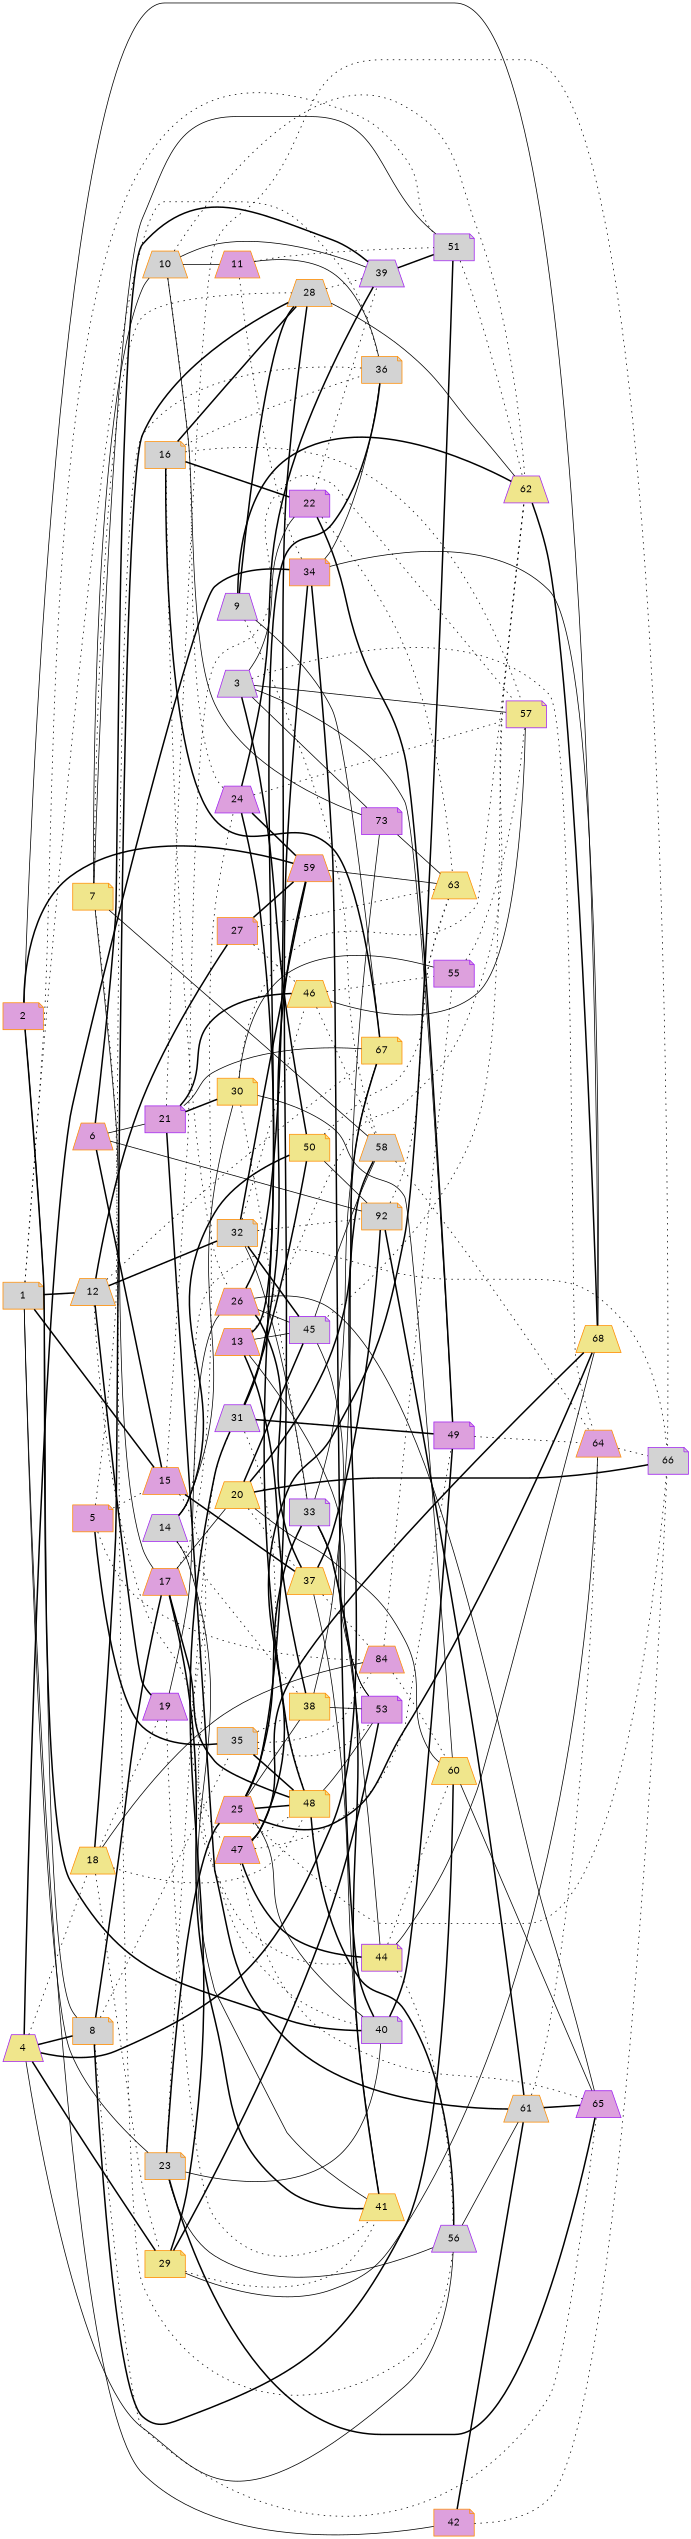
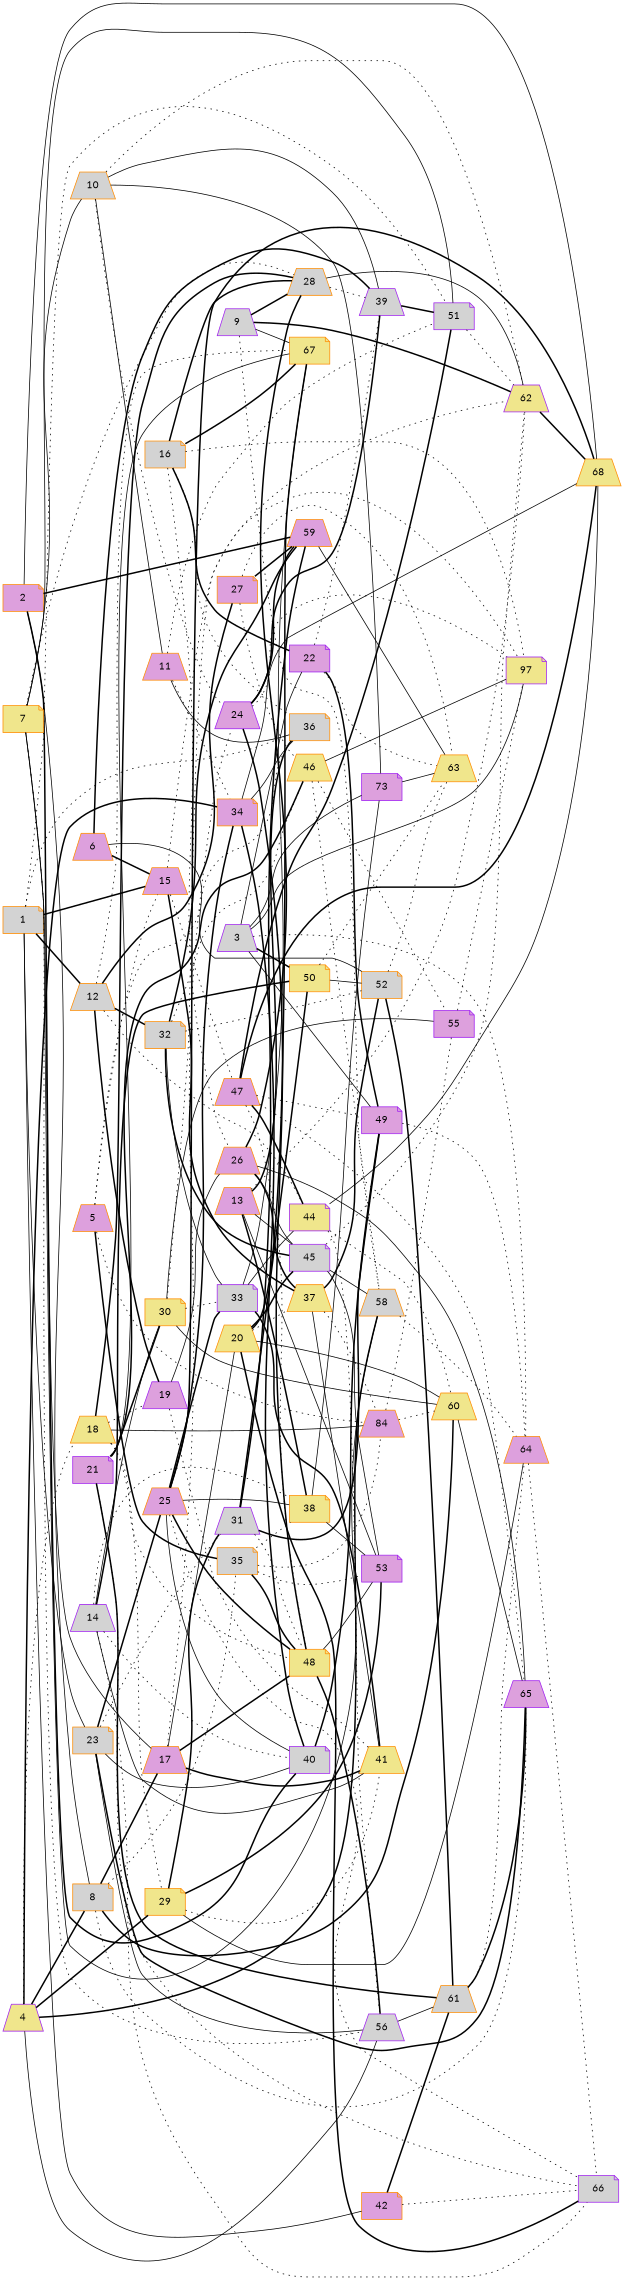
(526, 714) -> (526, 670)
(126, 1129) -> none
(382, 1216) -> (382, 985)
(93, 1518) -> (93, 1218)
